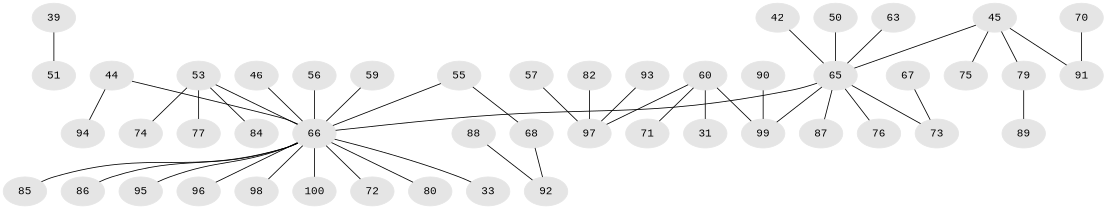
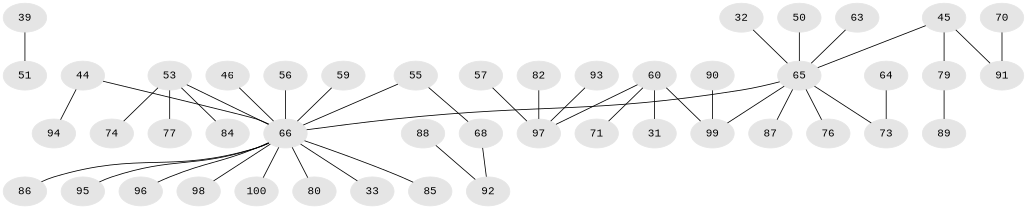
(778, 18) -> (741, 18)
(908, 76) -> (886, 76)
(966, 76) -> none
(372, 191) -> none
